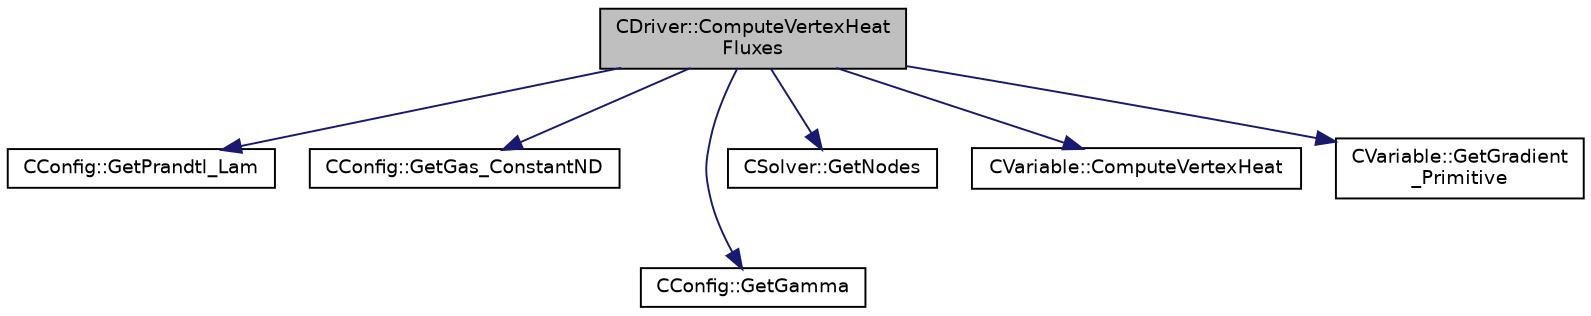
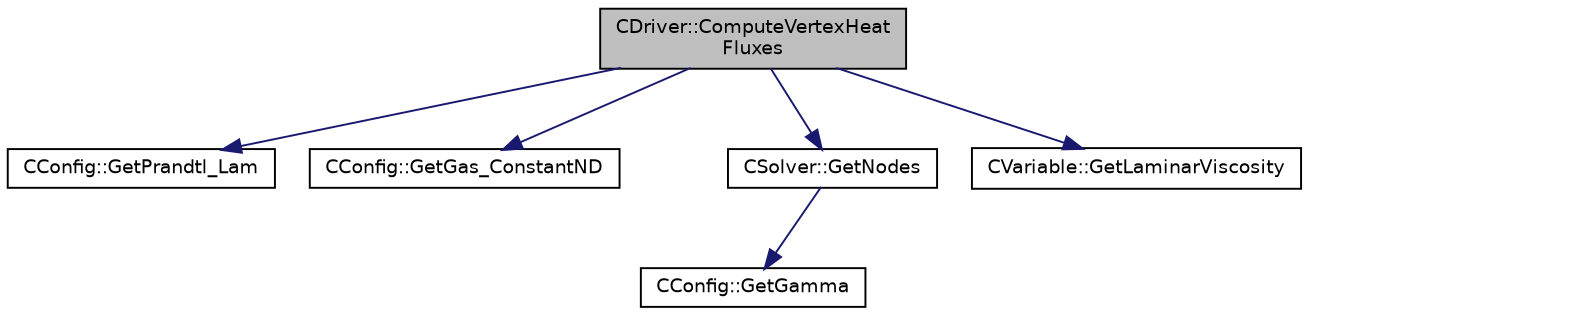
(707, 160) -> (798, 220)
(1136, 168) -> (1136, 168)
(1460, 168) -> none
